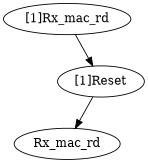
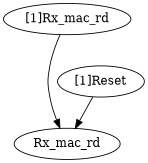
(82, 47) -> (48, 77)
